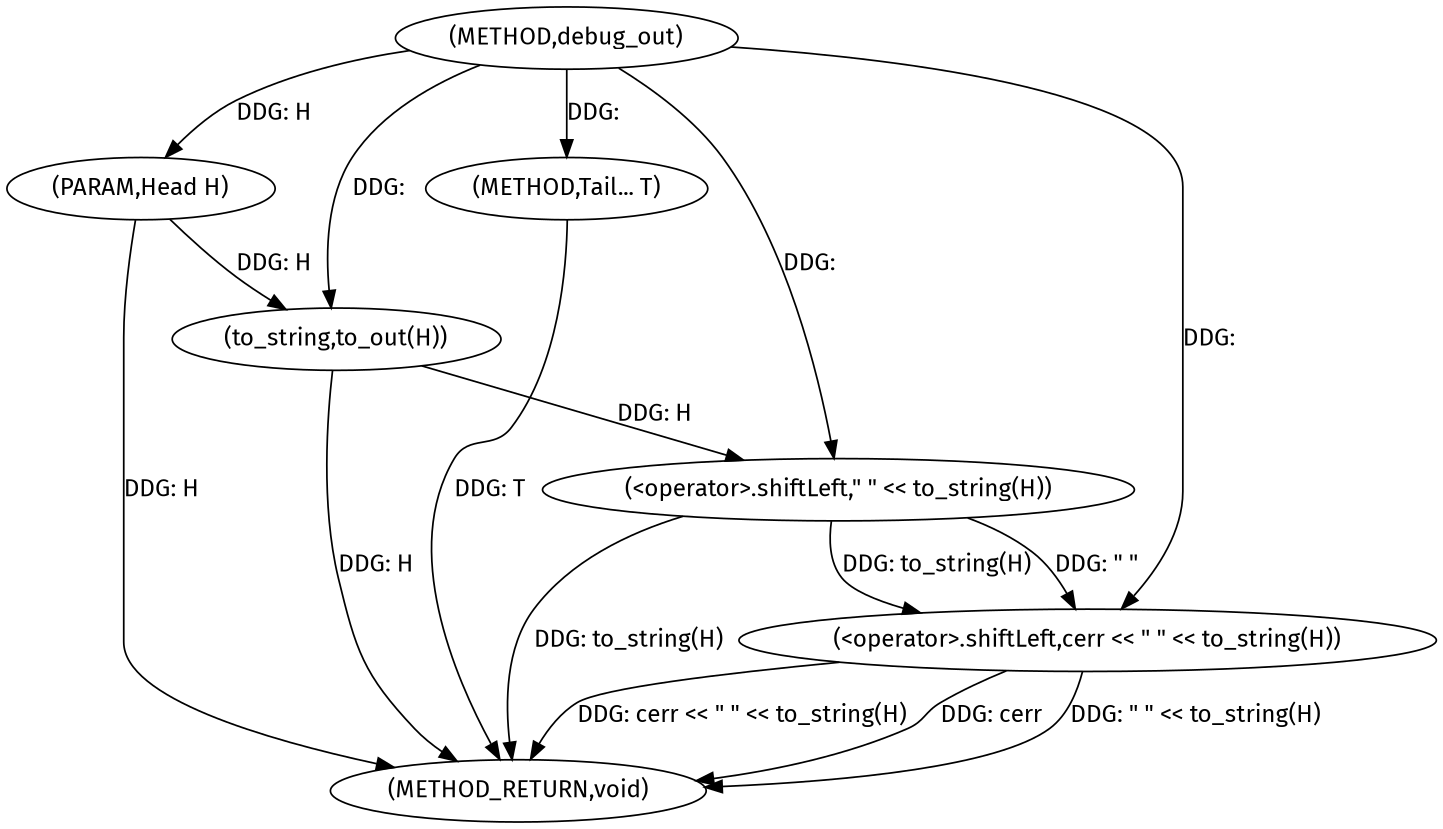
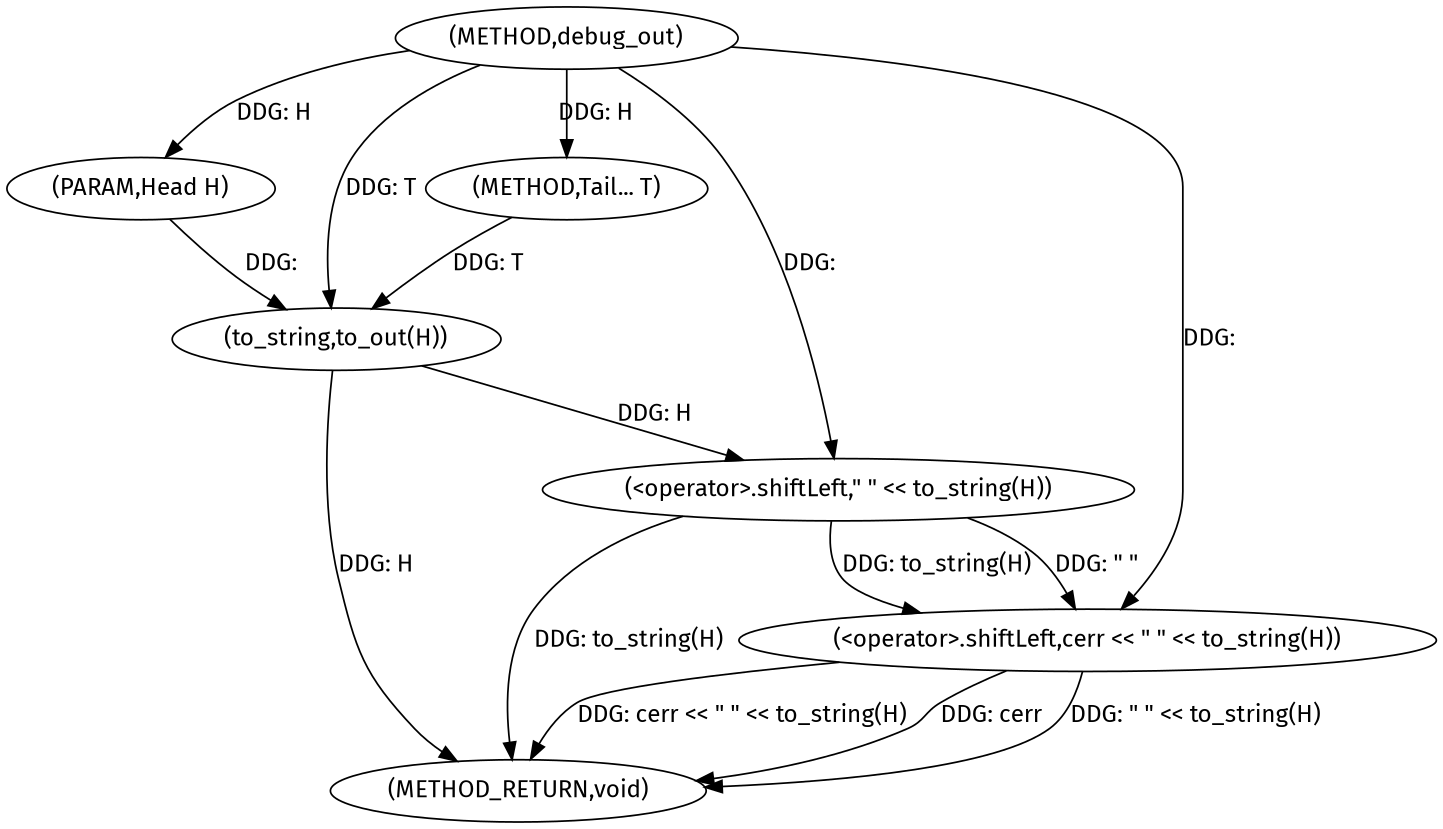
(596, 113) -> (596, 113)
(382, 189) -> (382, 189)
(274, 264) -> (274, 264)
(451, 465) -> (447, 255)
(124, 577) -> none
